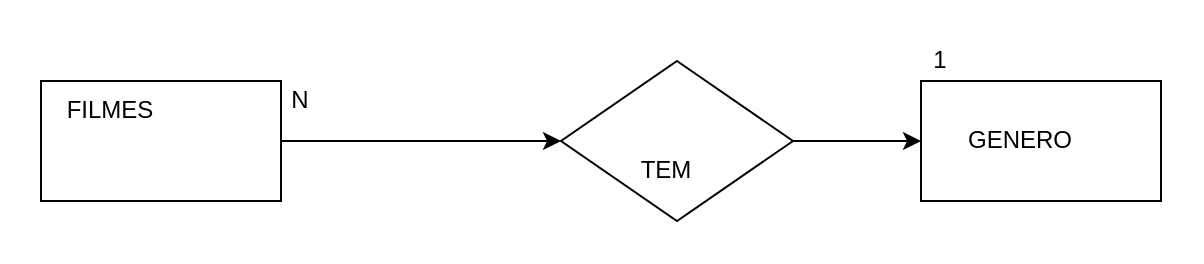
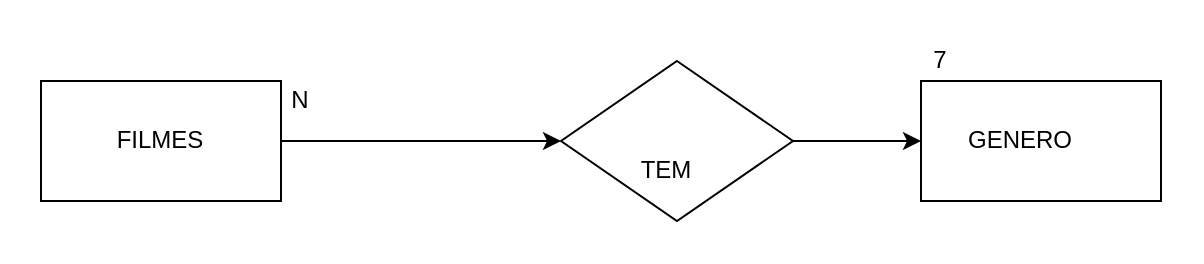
(941, 61) -> (941, 61)
(111, 111) -> (161, 141)
